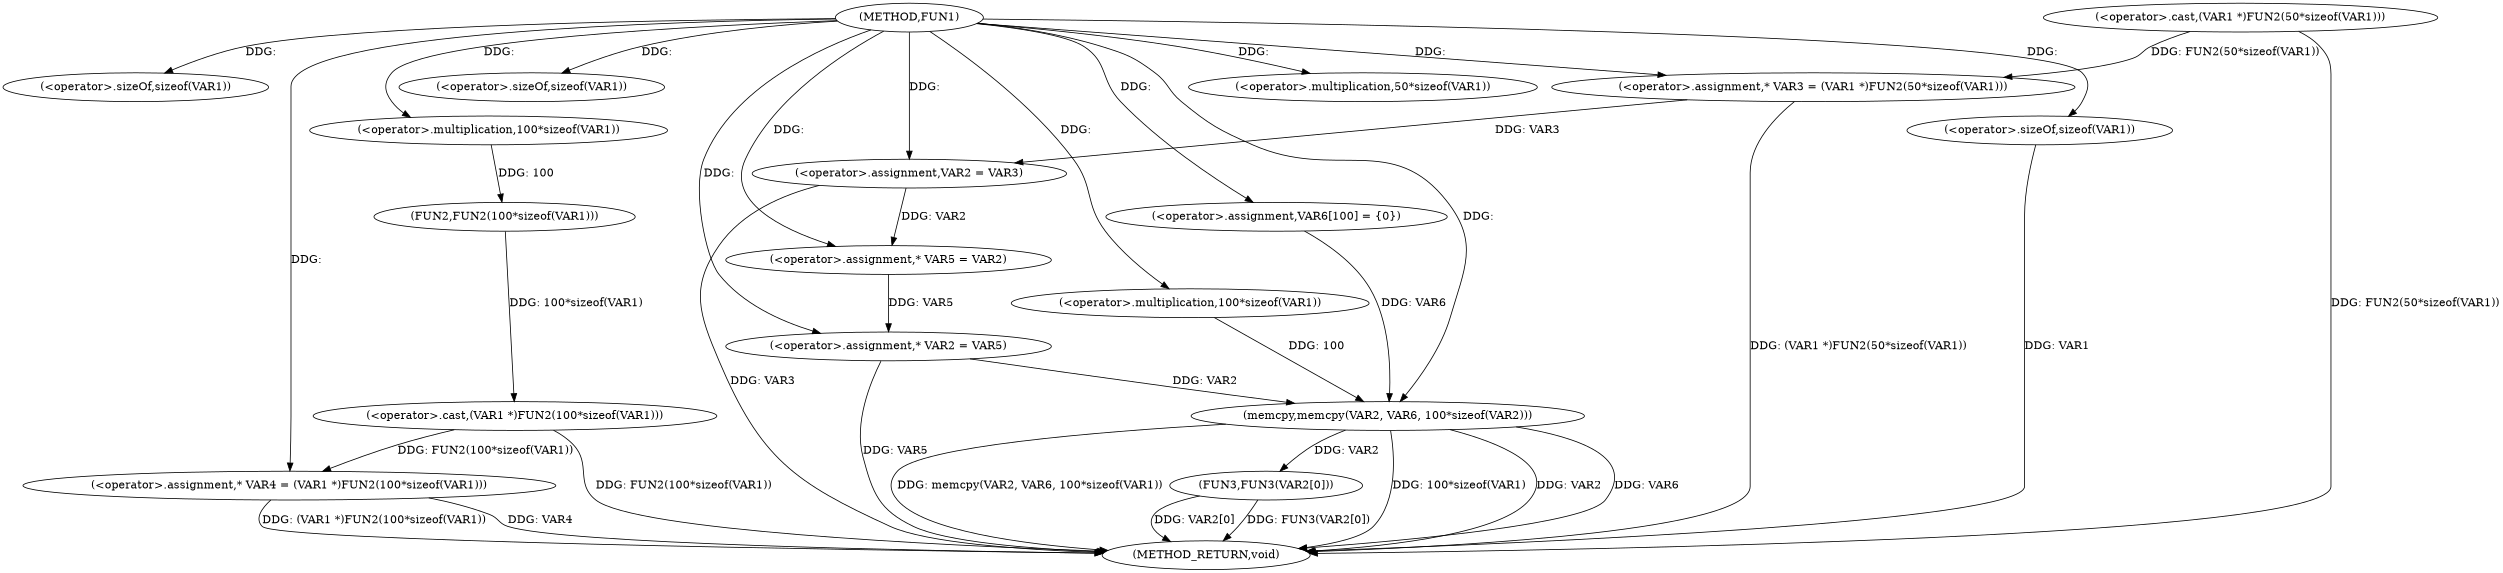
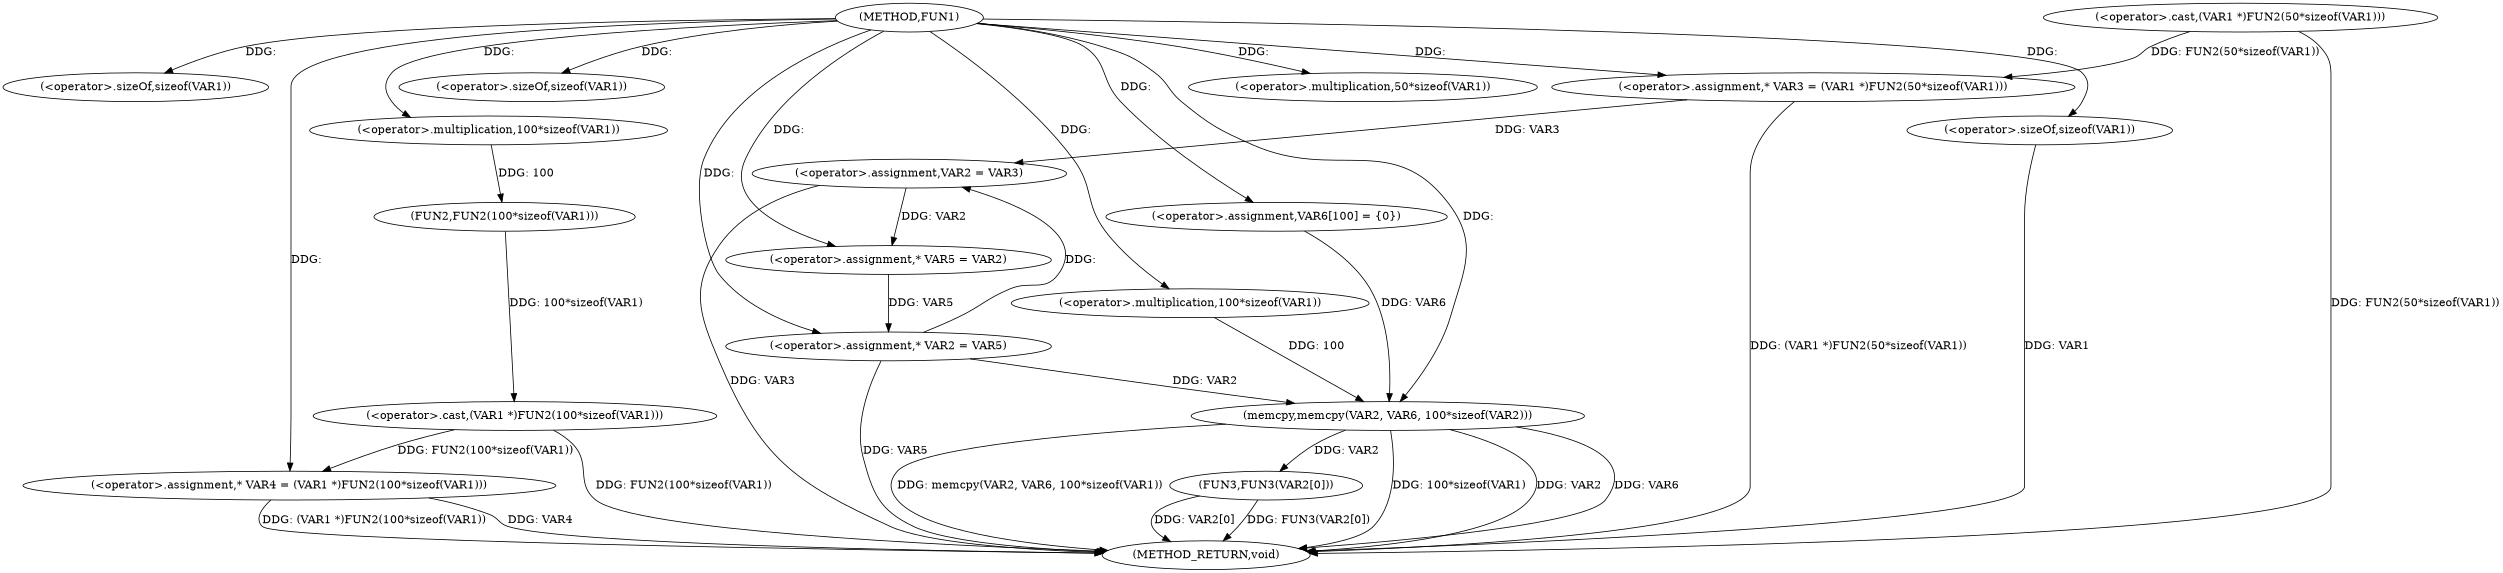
(909, 92) -> (1056, 277)
